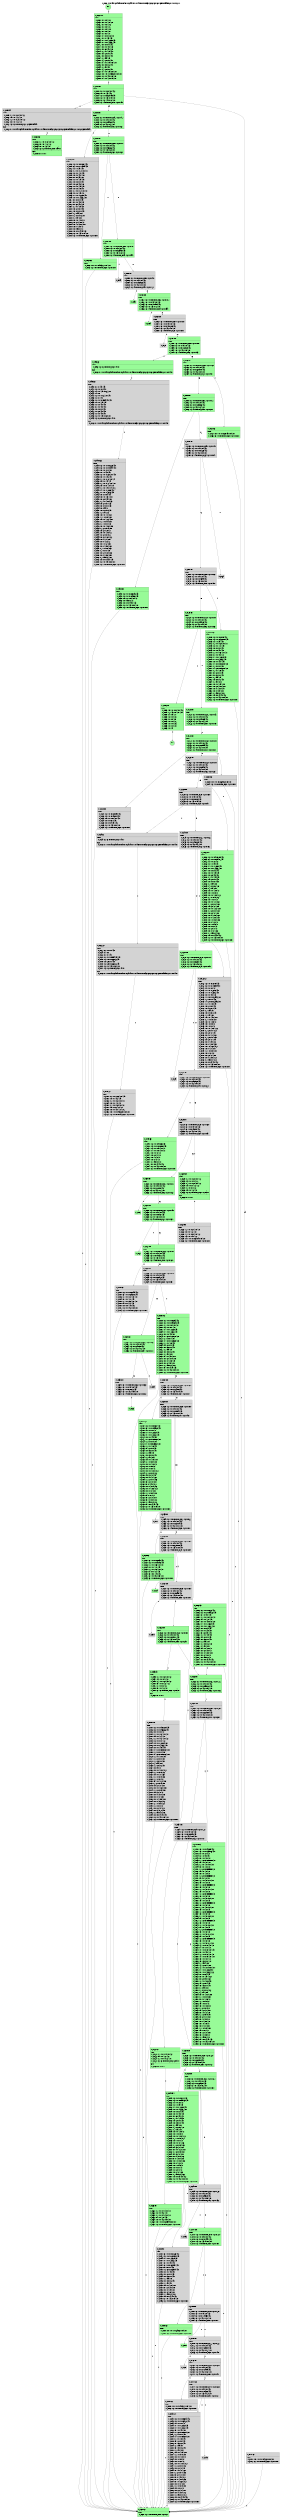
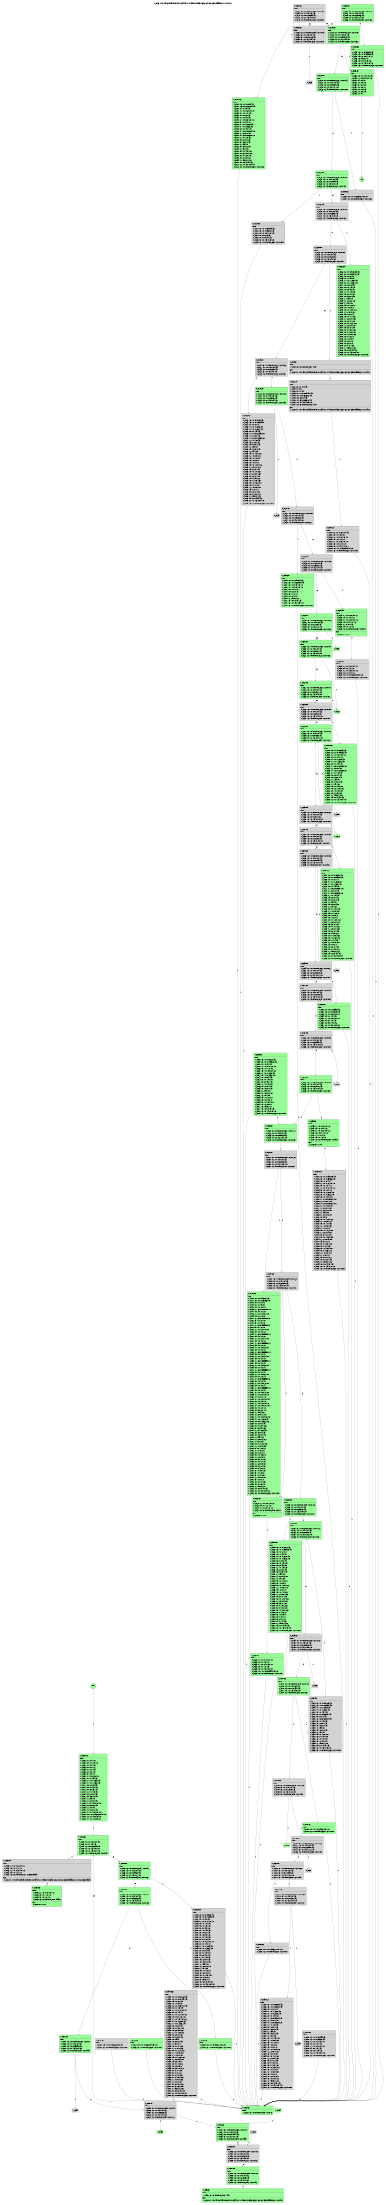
(150, 316) -> (266, 2123)
(165, 338) -> (250, 2139)
(198, 367) -> none
(128, 403) -> none
(200, 512) -> (309, 24)
(221, 763) -> (345, 140)
(138, 1273) -> (334, 703)
(244, 1287) -> (93, 2051)
(175, 1376) -> (316, 825)
(155, 1591) -> none
